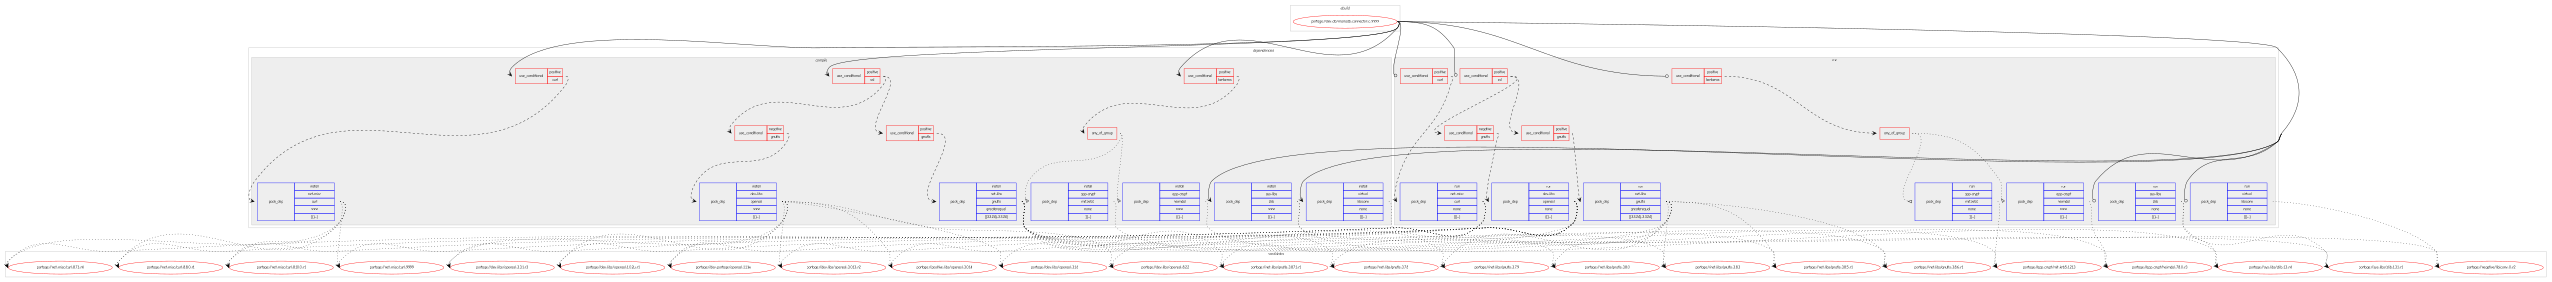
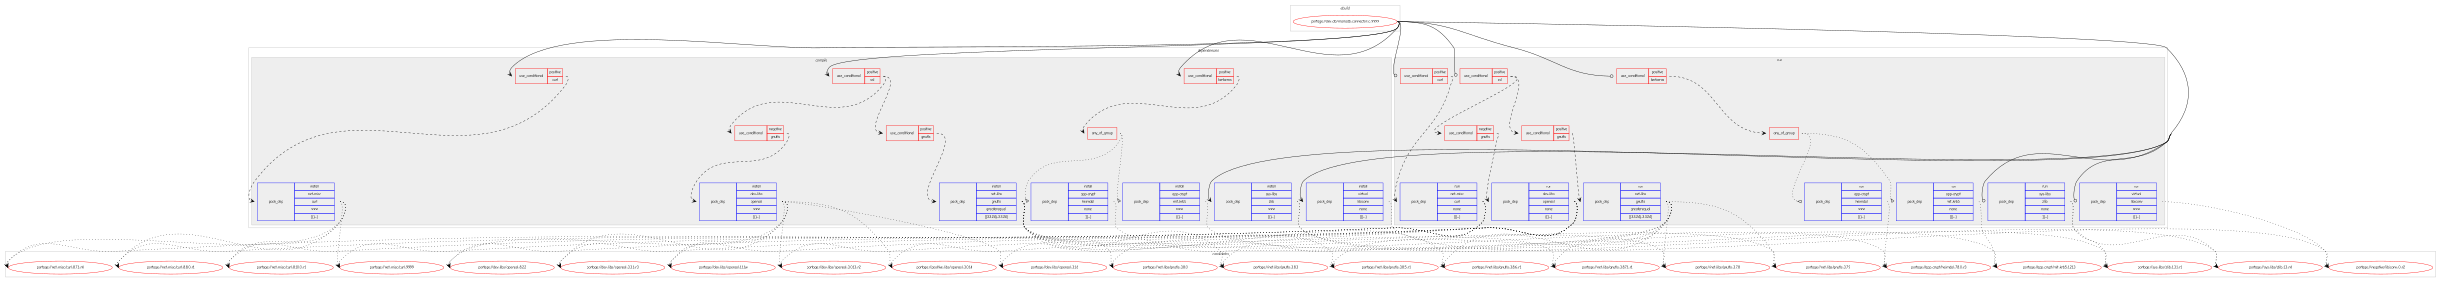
(613, 268) -> none
(723, 268) -> (723, 268)
